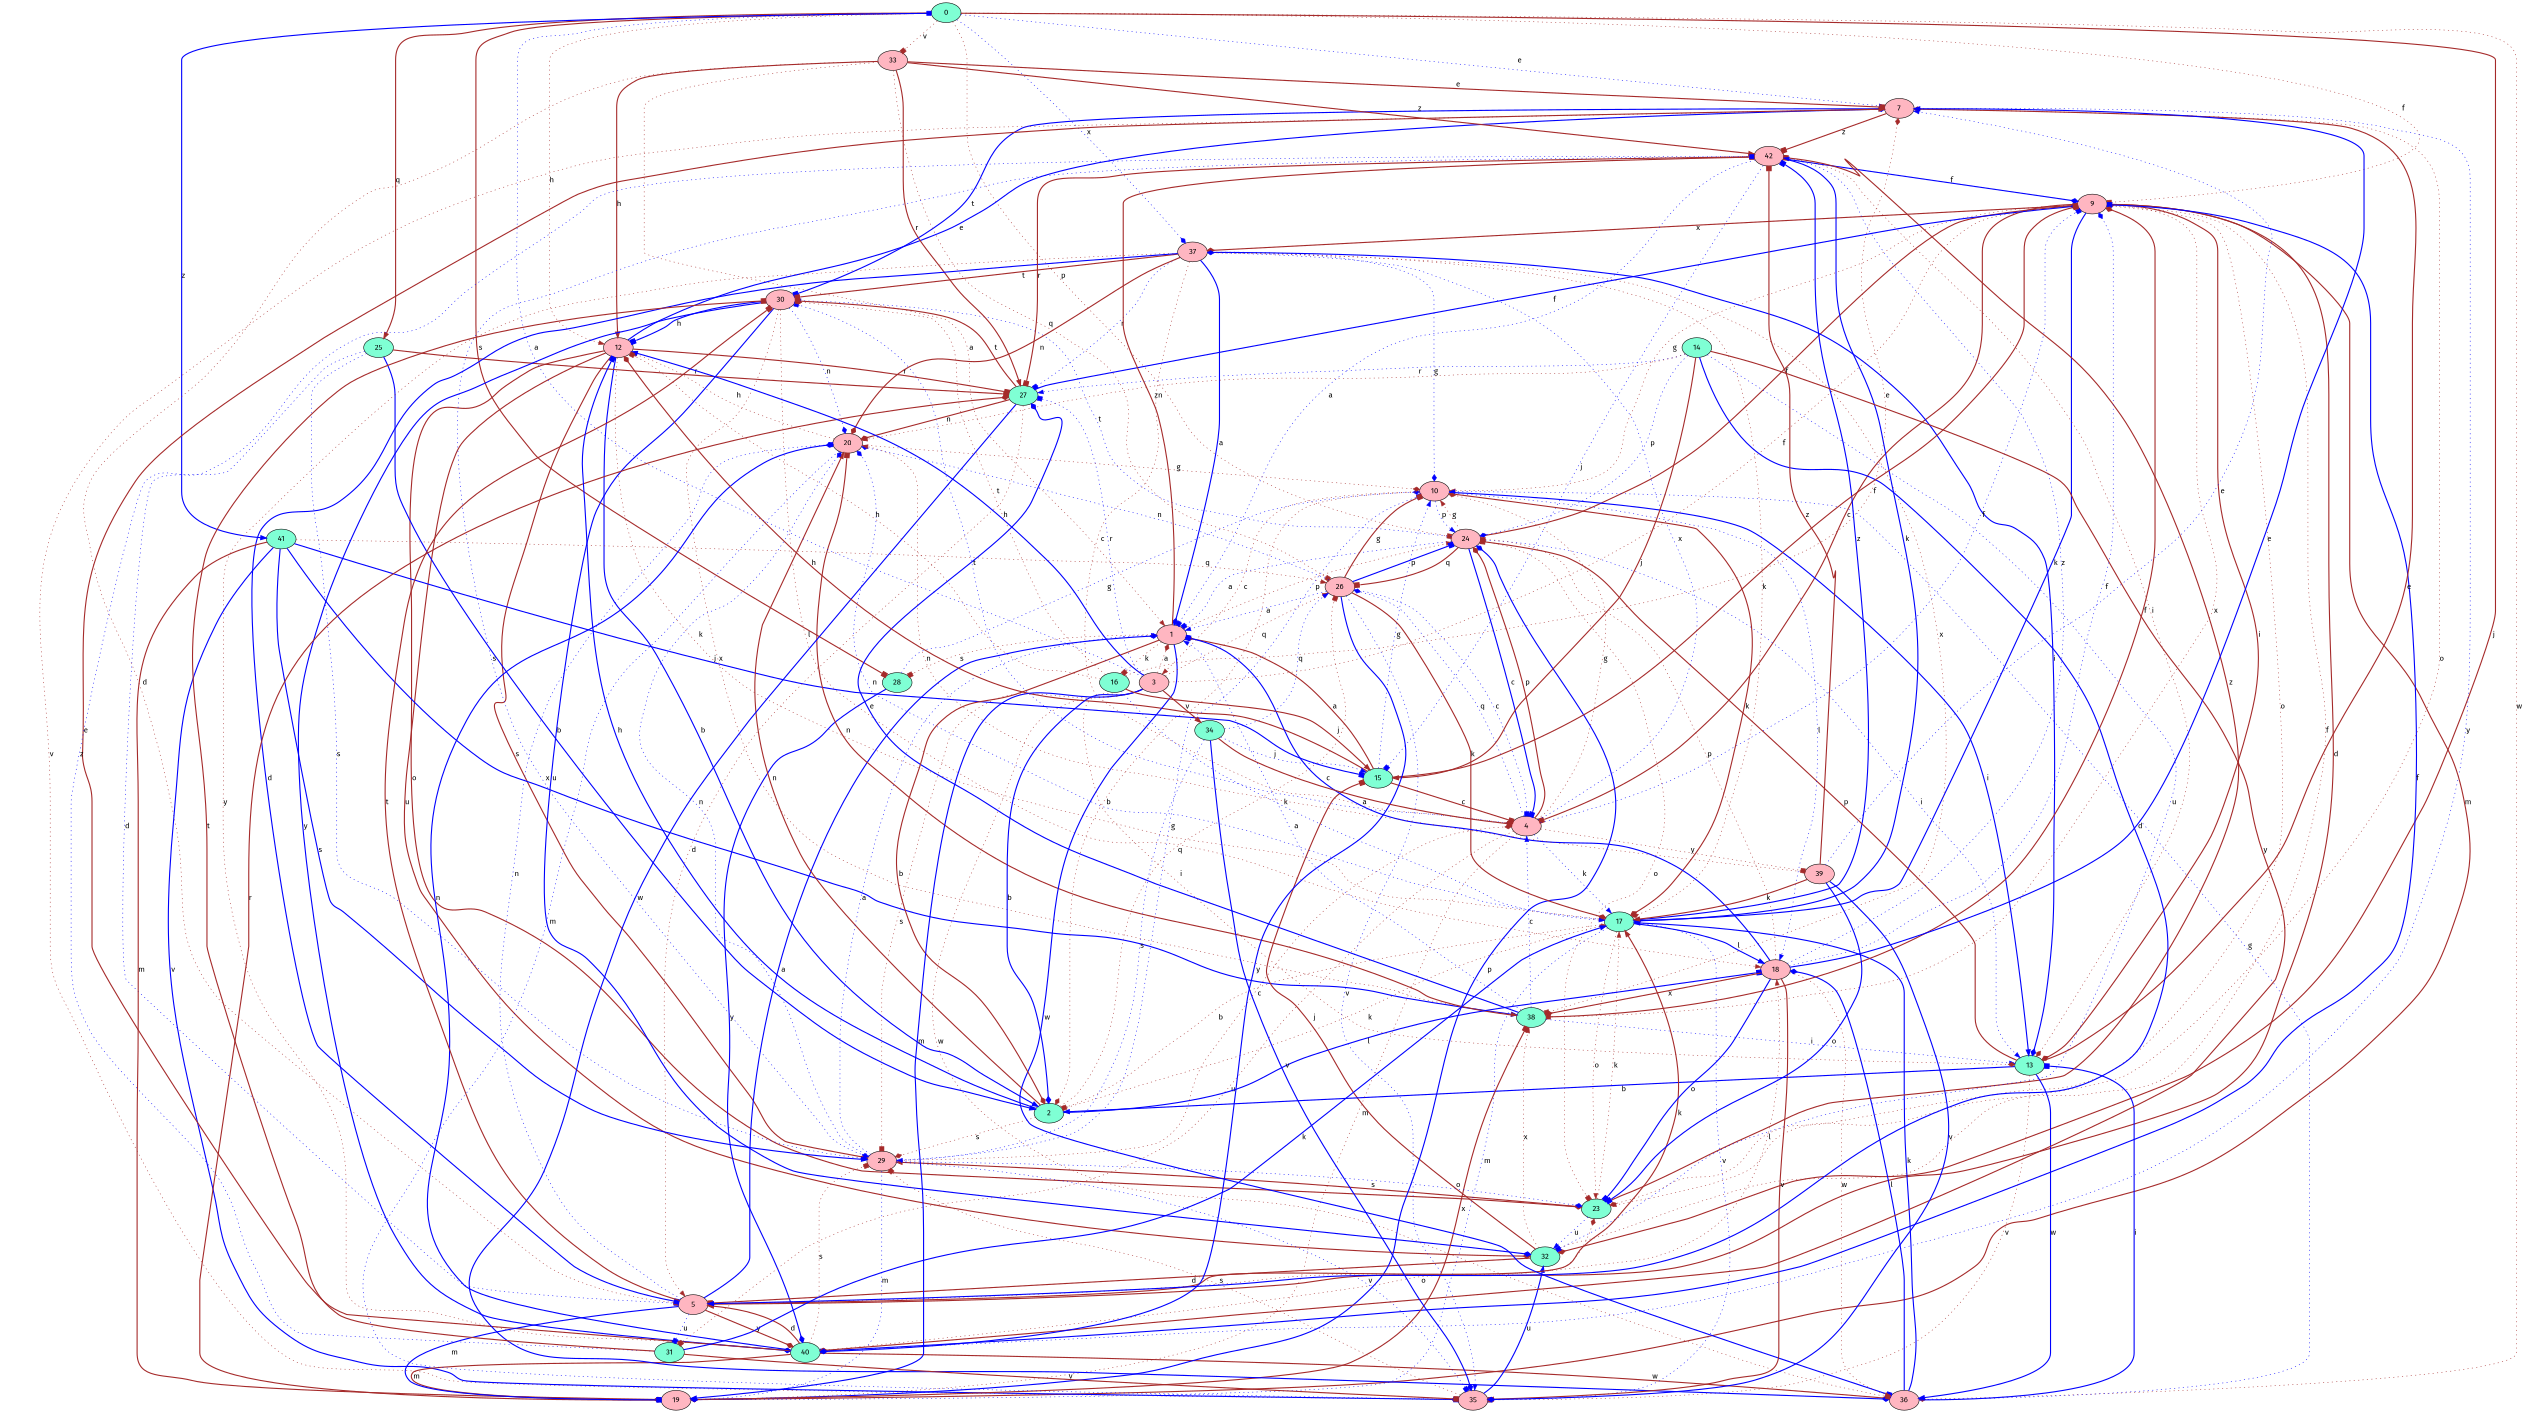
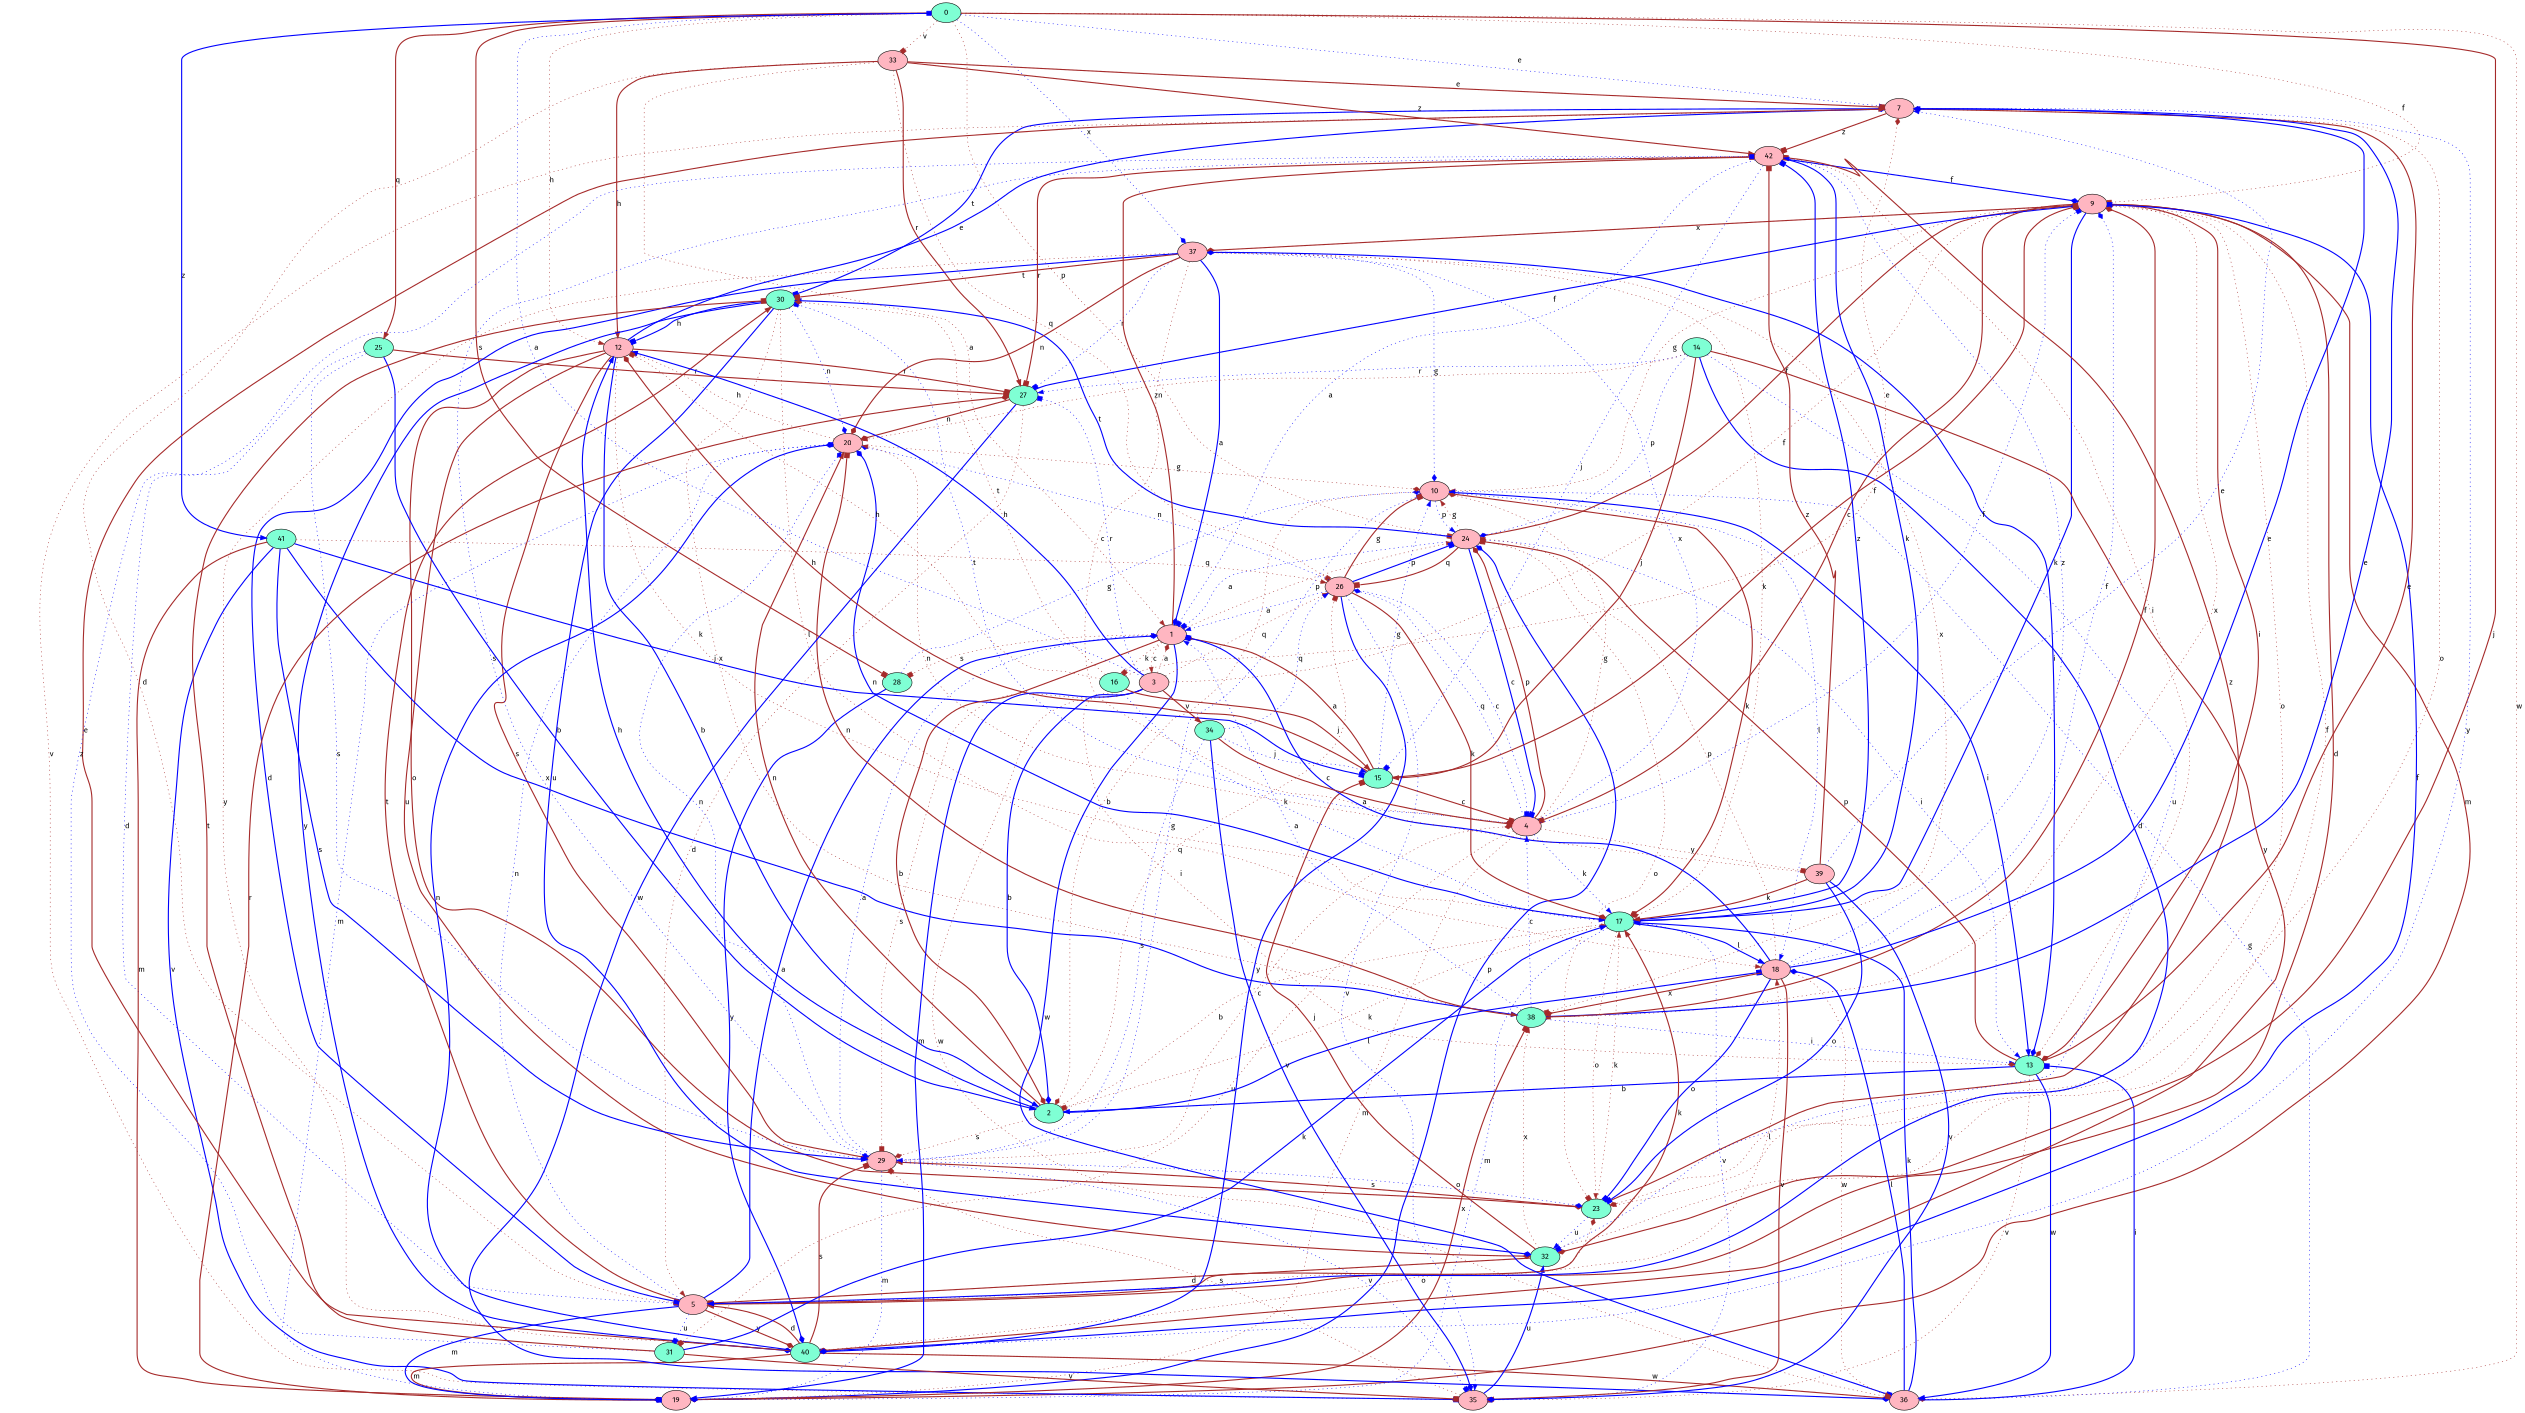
(781, 300) -> (781, 300)
(954, 320) -> none
(1105, 444) -> (1105, 444)
(1260, 531) -> (1153, 653)
(386, 771) -> (386, 771)
(993, 808) -> (2343, 640)
(1110, 808) -> (1110, 808)
(661, 826) -> (661, 826)
(819, 1249) -> (819, 1249)
(393, 1355) -> (335, 925)
